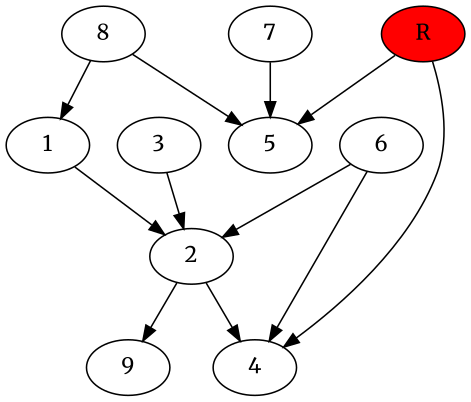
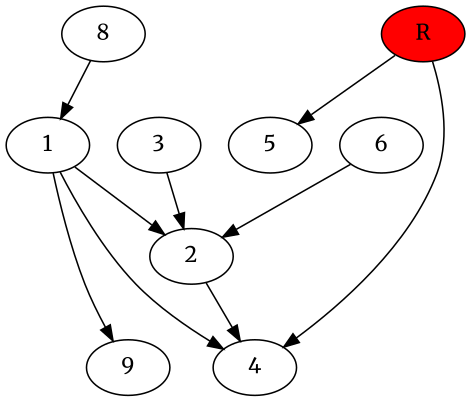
(270, 34) -> none
(181, 85) -> none
(322, 249) -> (122, 269)
(164, 305) -> (74, 252)
